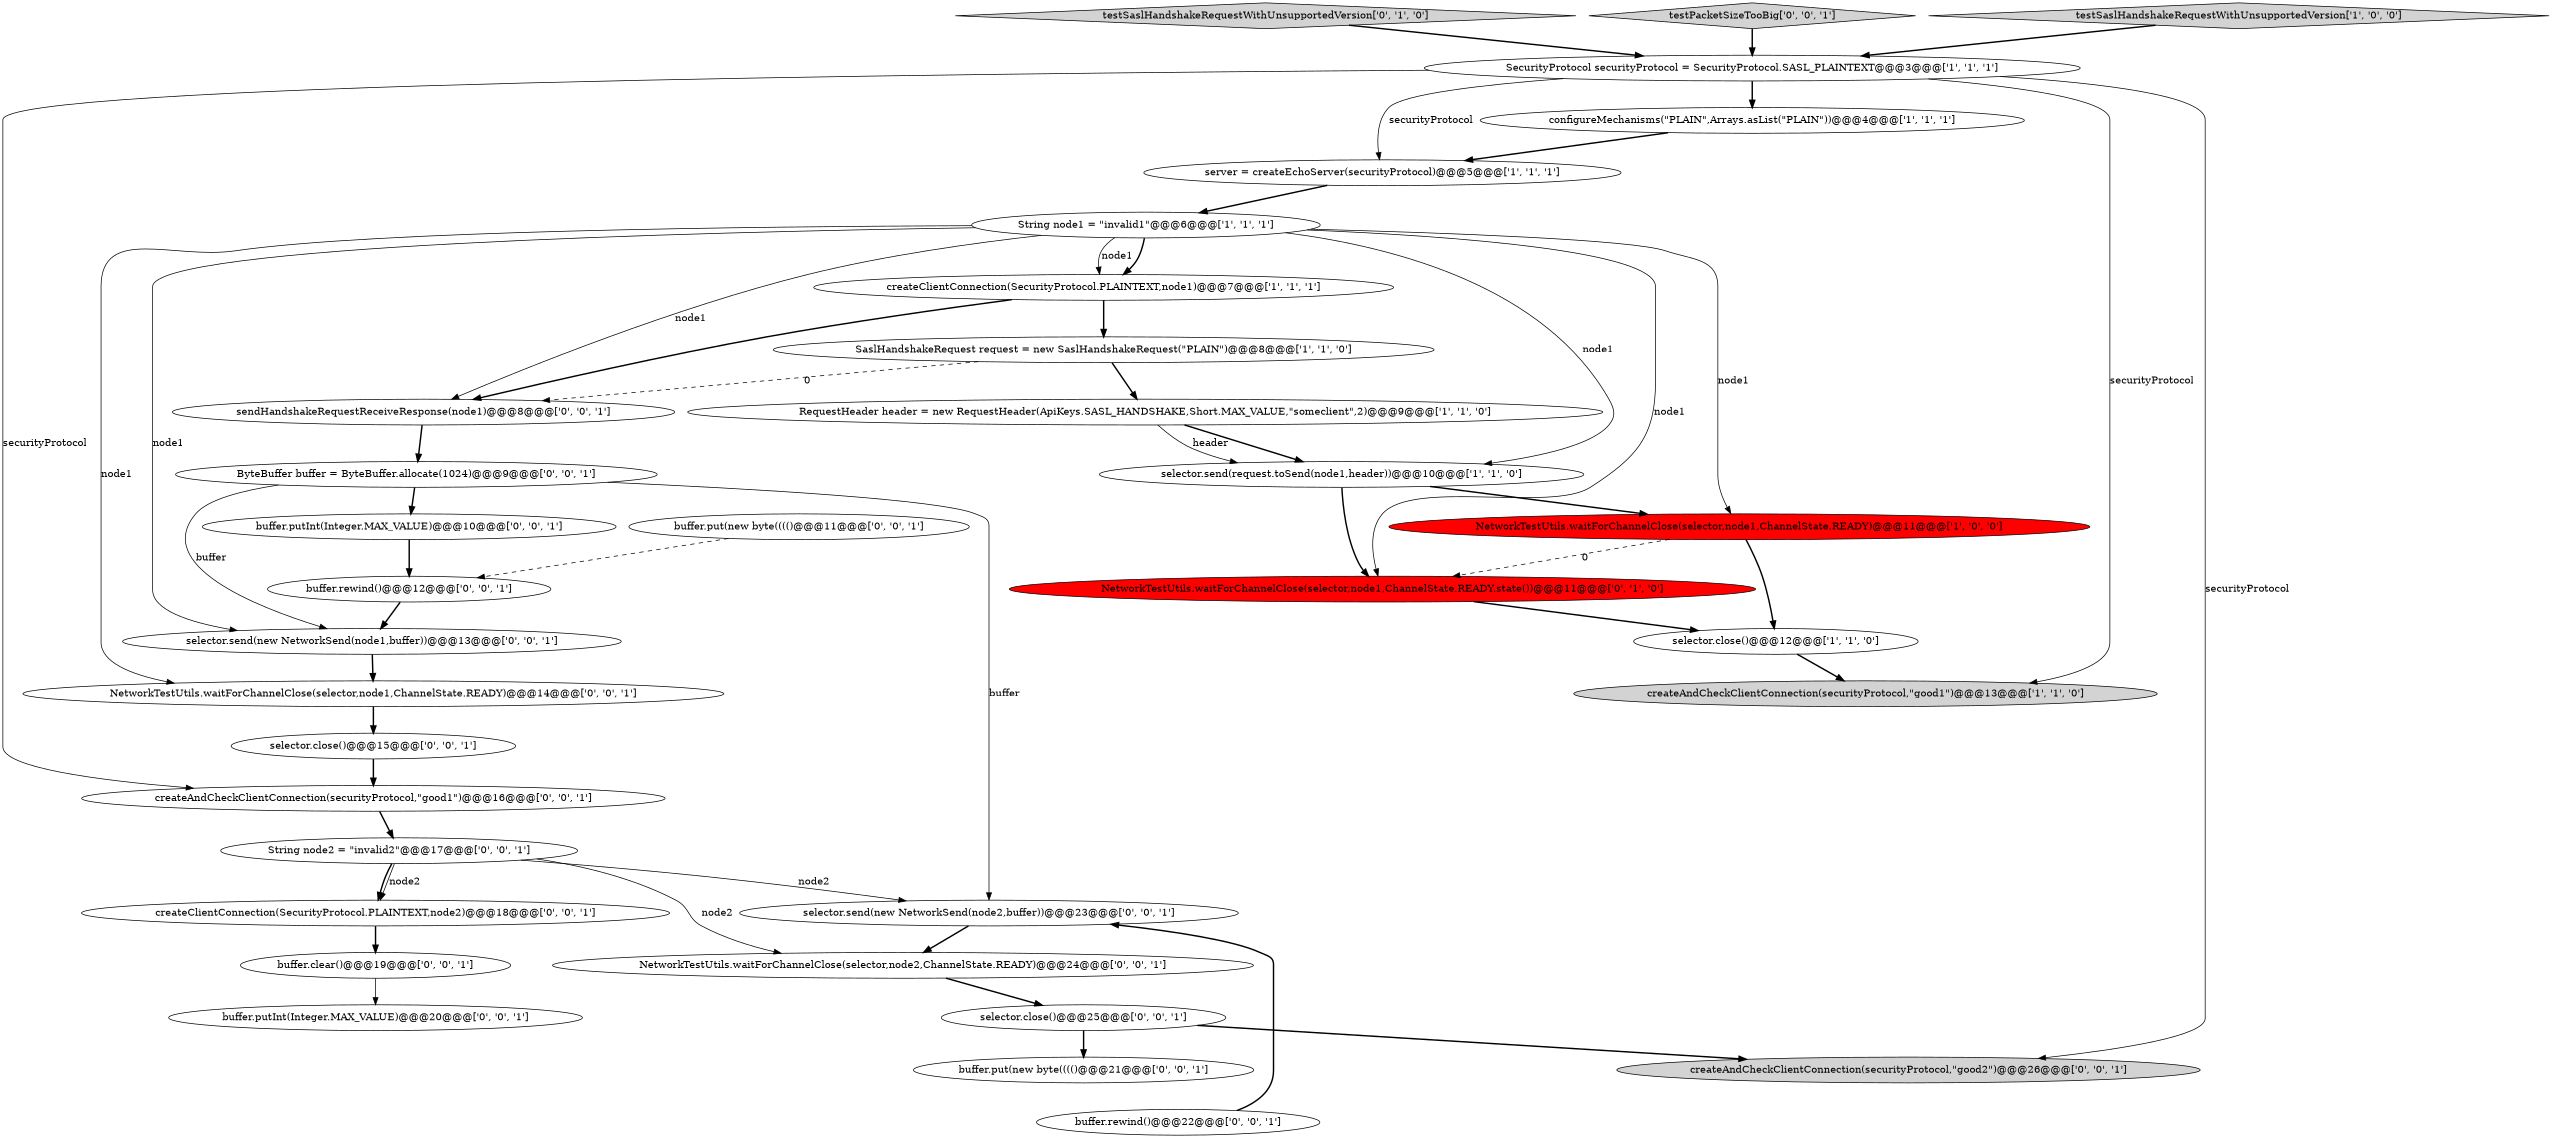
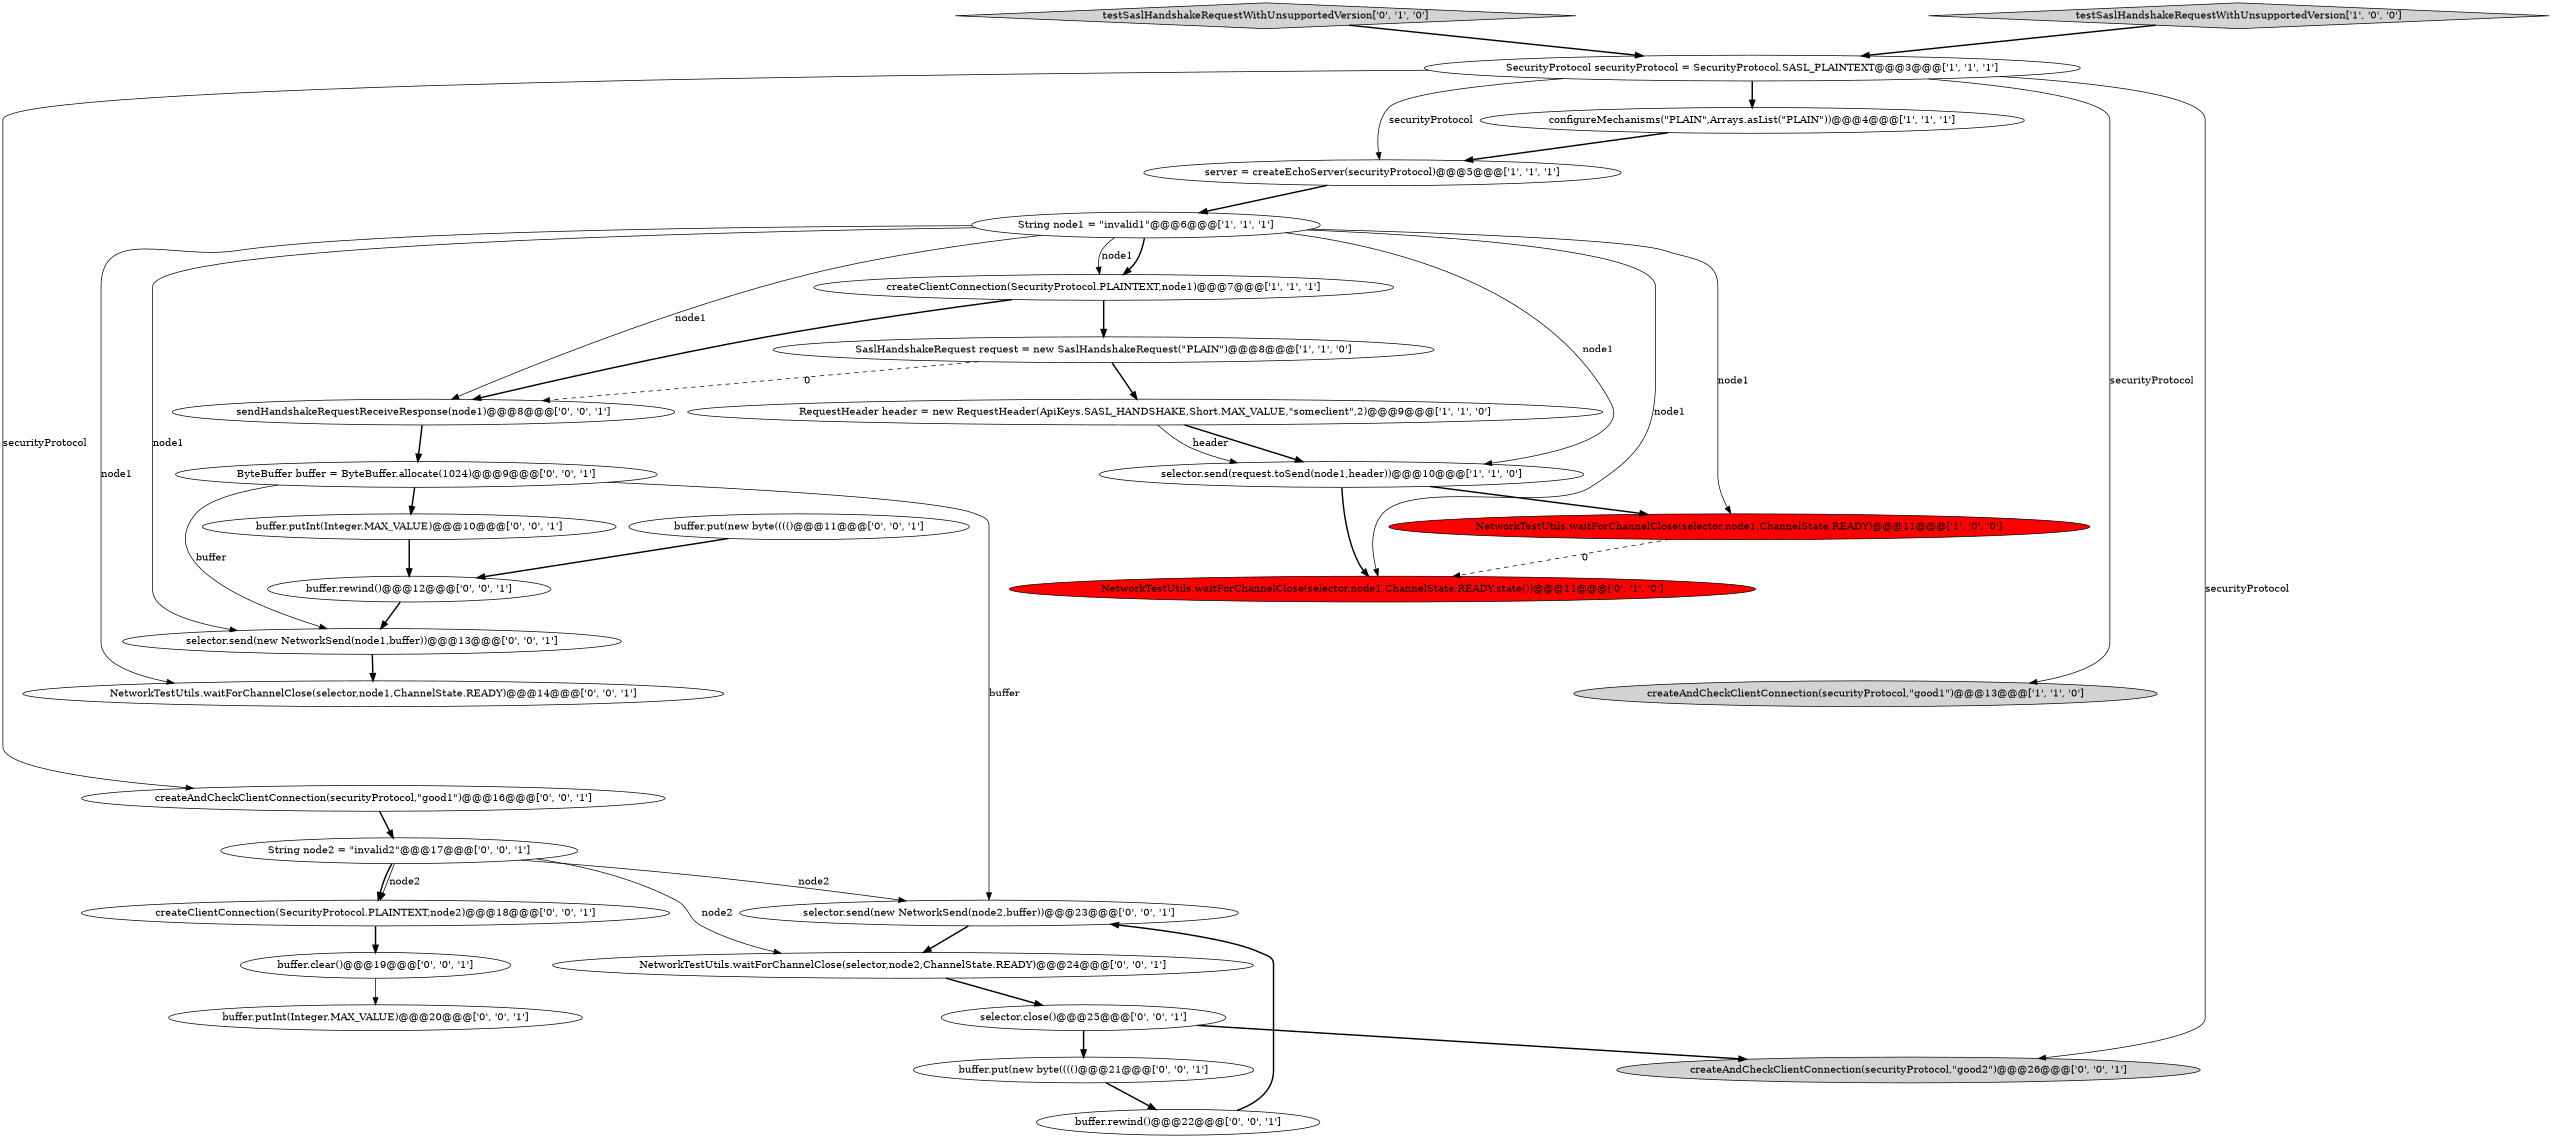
(1752, 16) -> none
(606, 558) -> (606, 558)
(1776, 641) -> none
(373, 746) -> none
none -> (1128, 1094)
